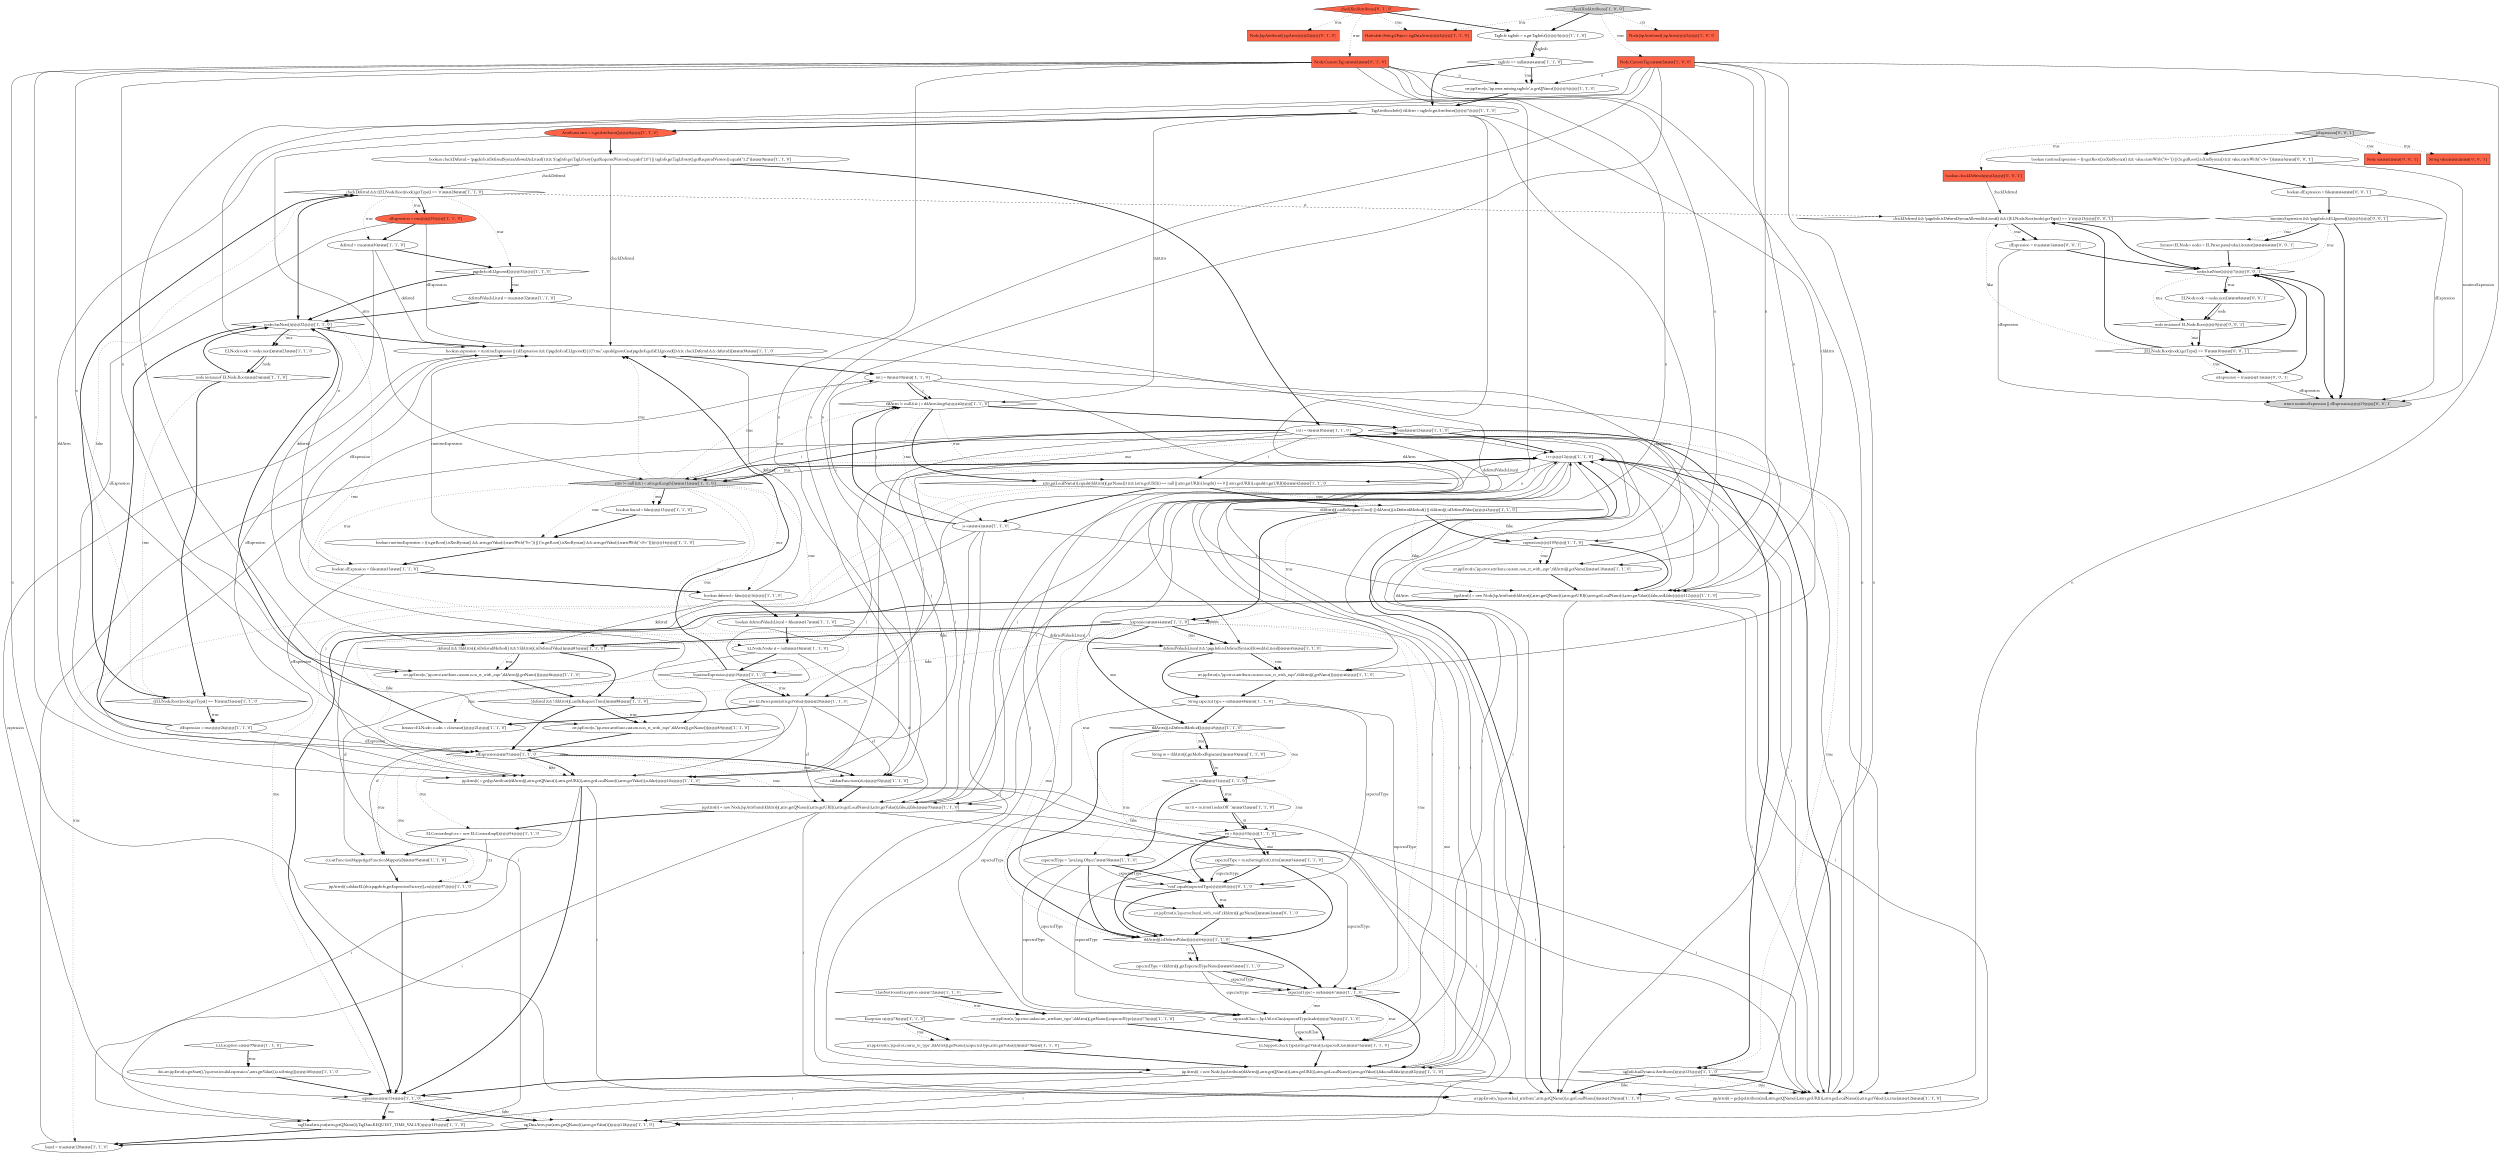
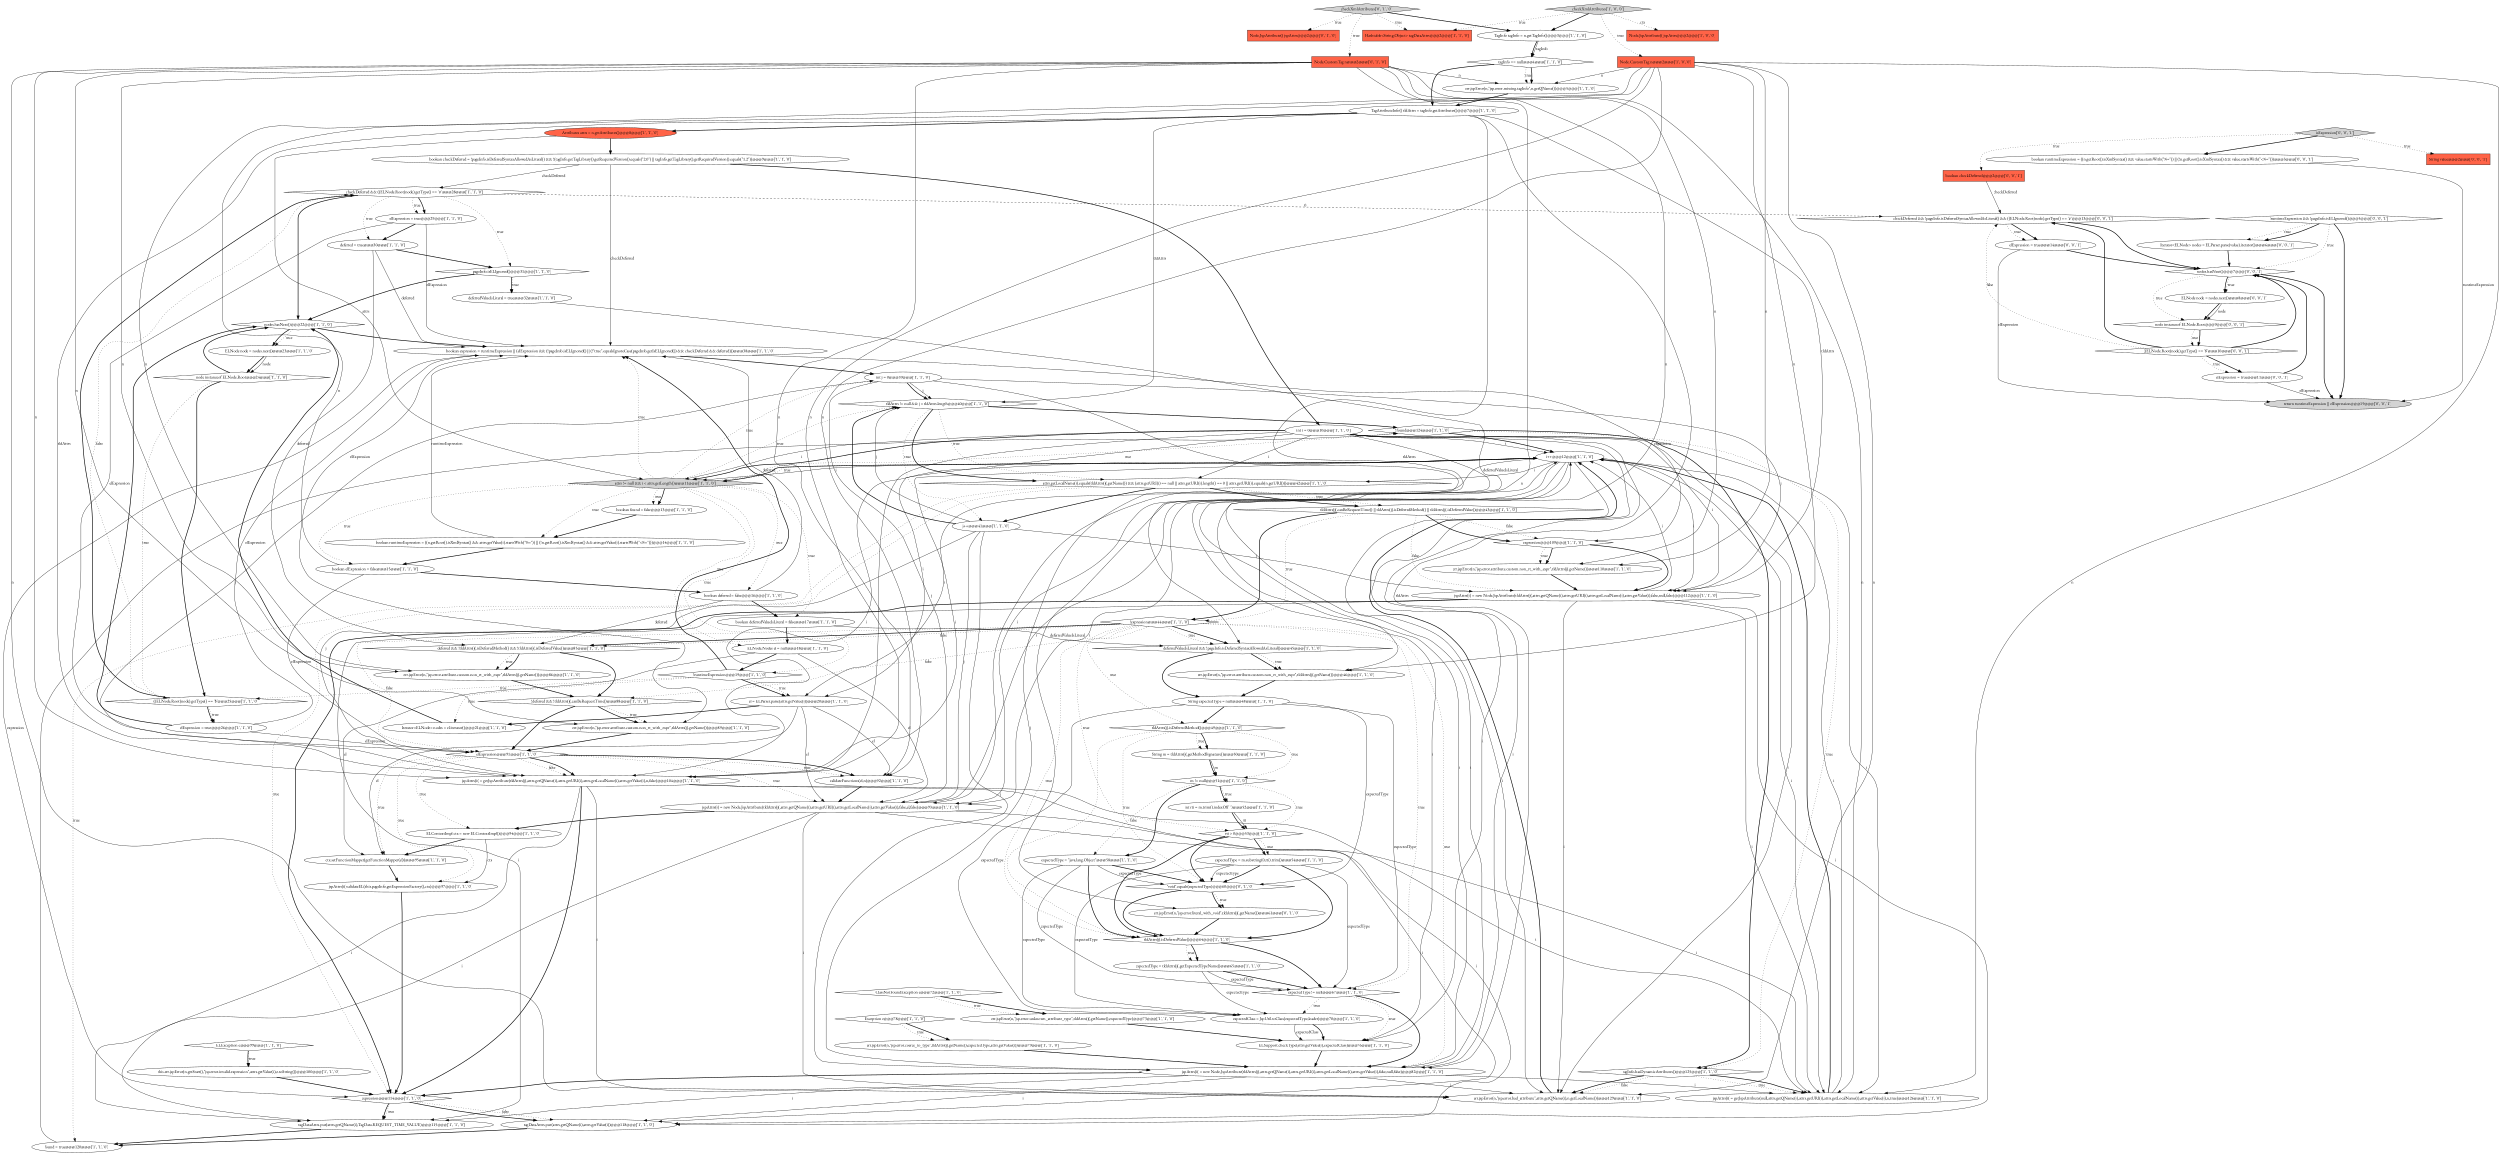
(1367, 9) -> (1367, 9)
(2393, 159) -> none
(2329, 192) -> none
(426, 219) -> (426, 219)
(403, 312) -> none
(382, 592) -> (474, 688)
(1101, 671) -> (1101, 671)
(1035, 841) -> (1035, 841)
